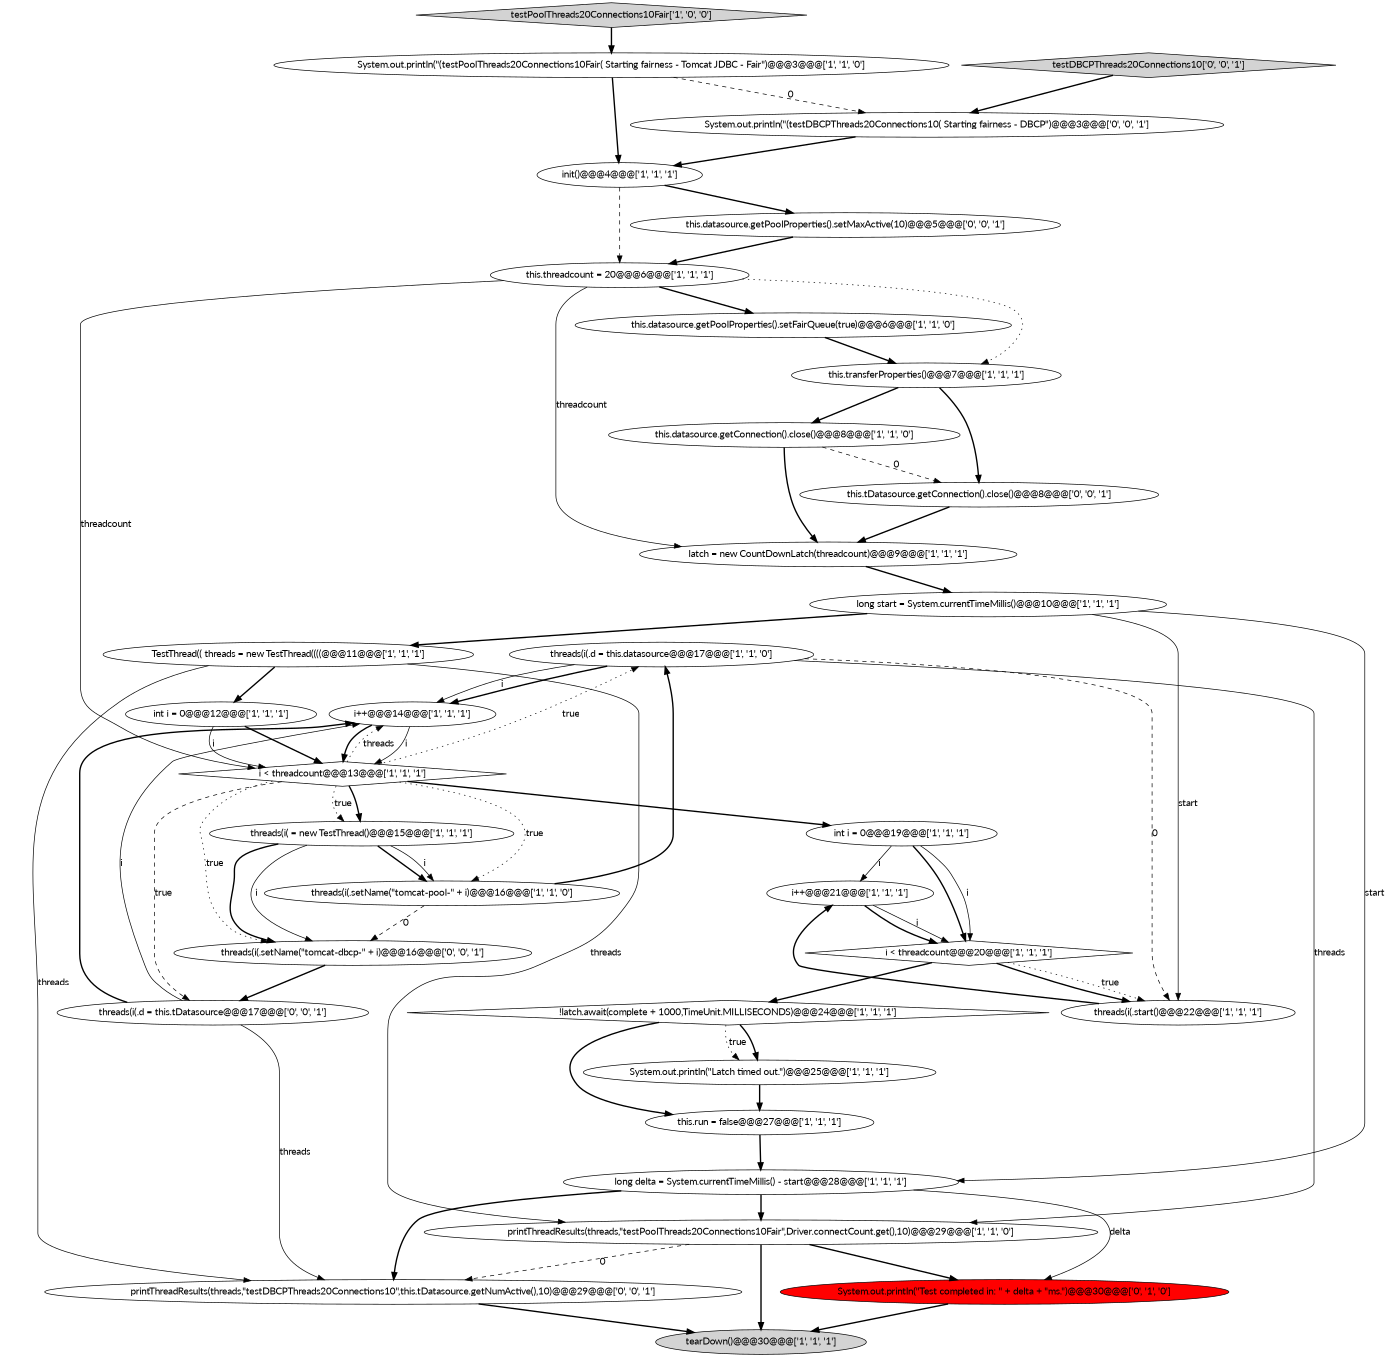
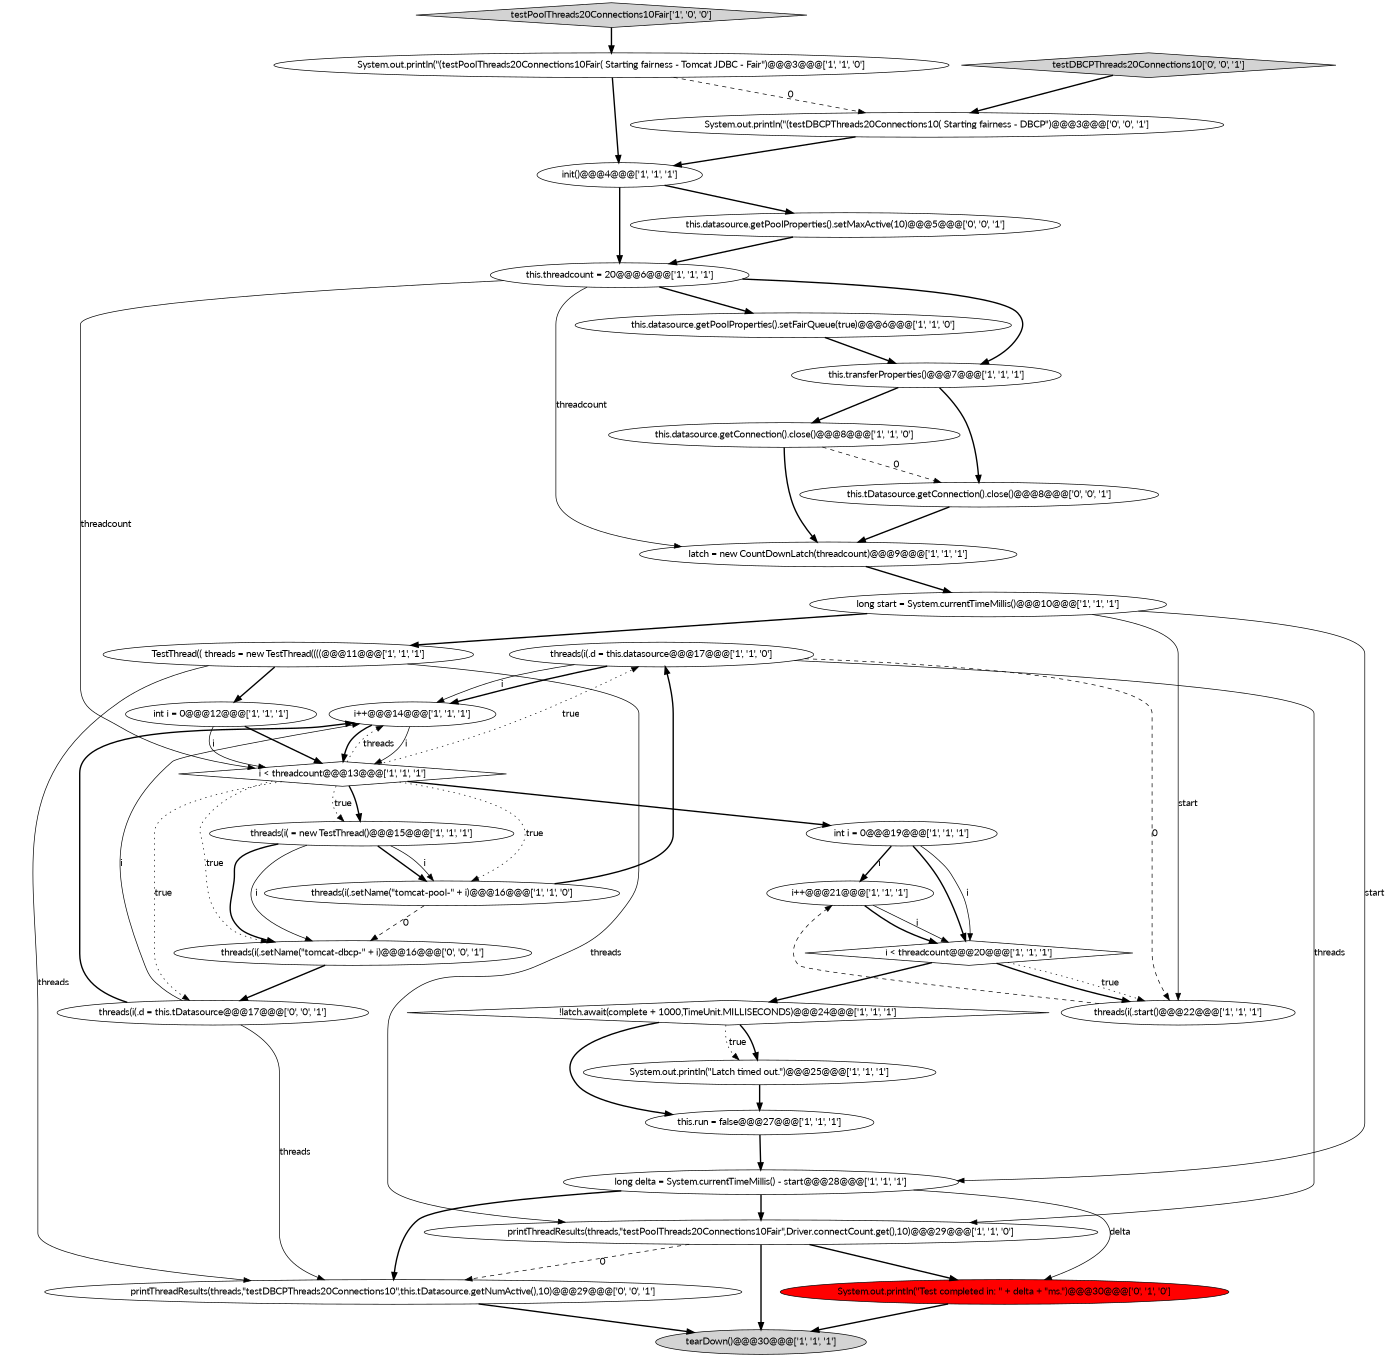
(620, 222) -> (620, 222)
(914, 290) -> (914, 290)
(155, 849) -> (155, 849)
(878, 861) -> (878, 861)
(914, 983) -> (914, 983)
